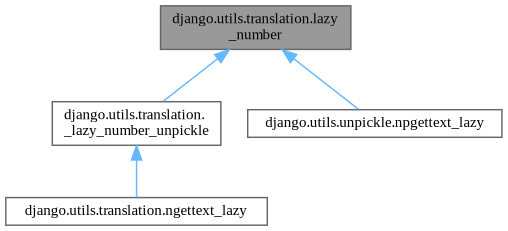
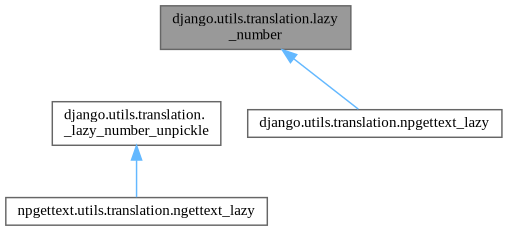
(190, 80) -> none
(375, 123) -> (375, 123)
(137, 211) -> (137, 211)
